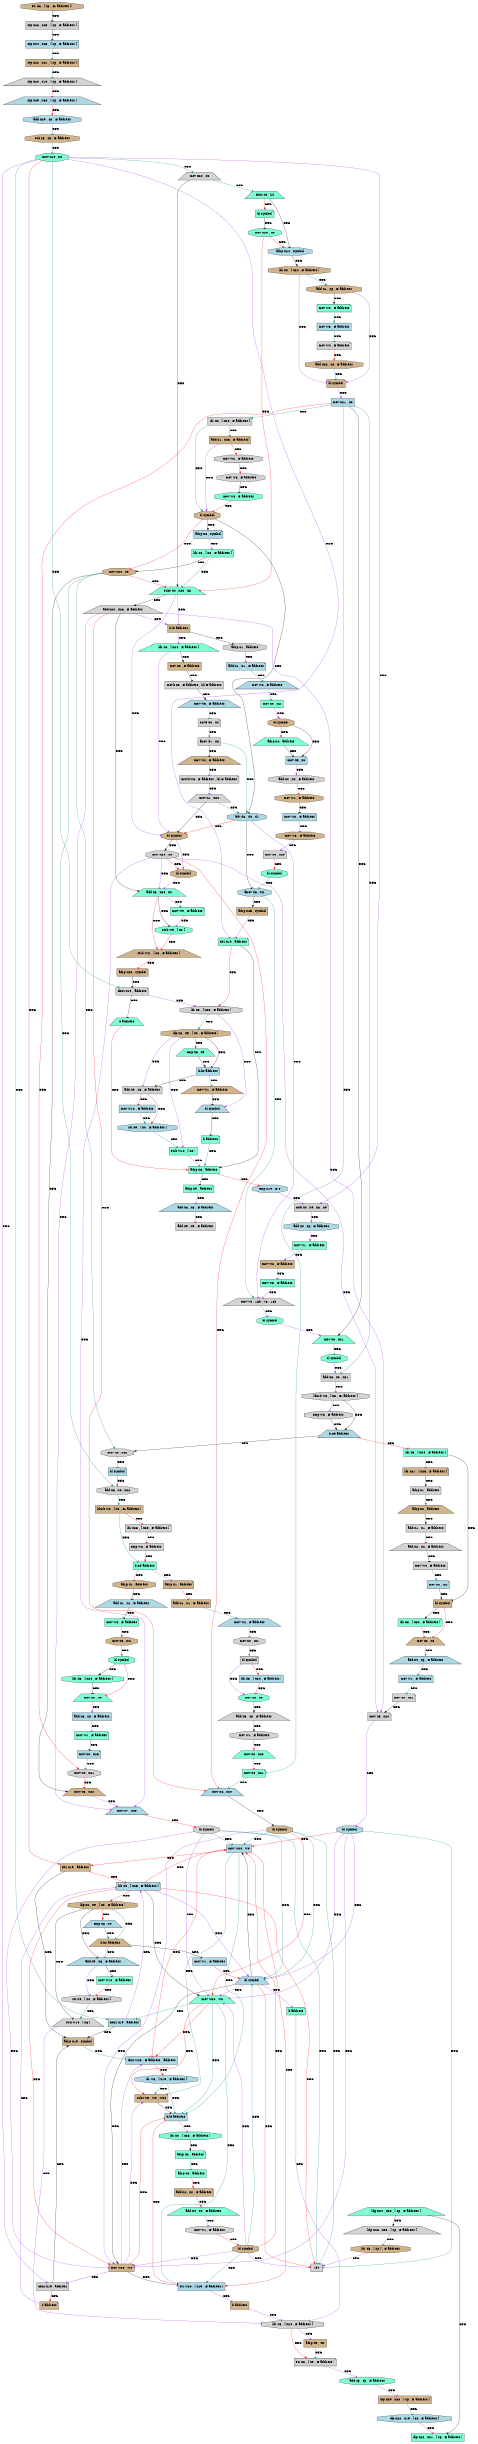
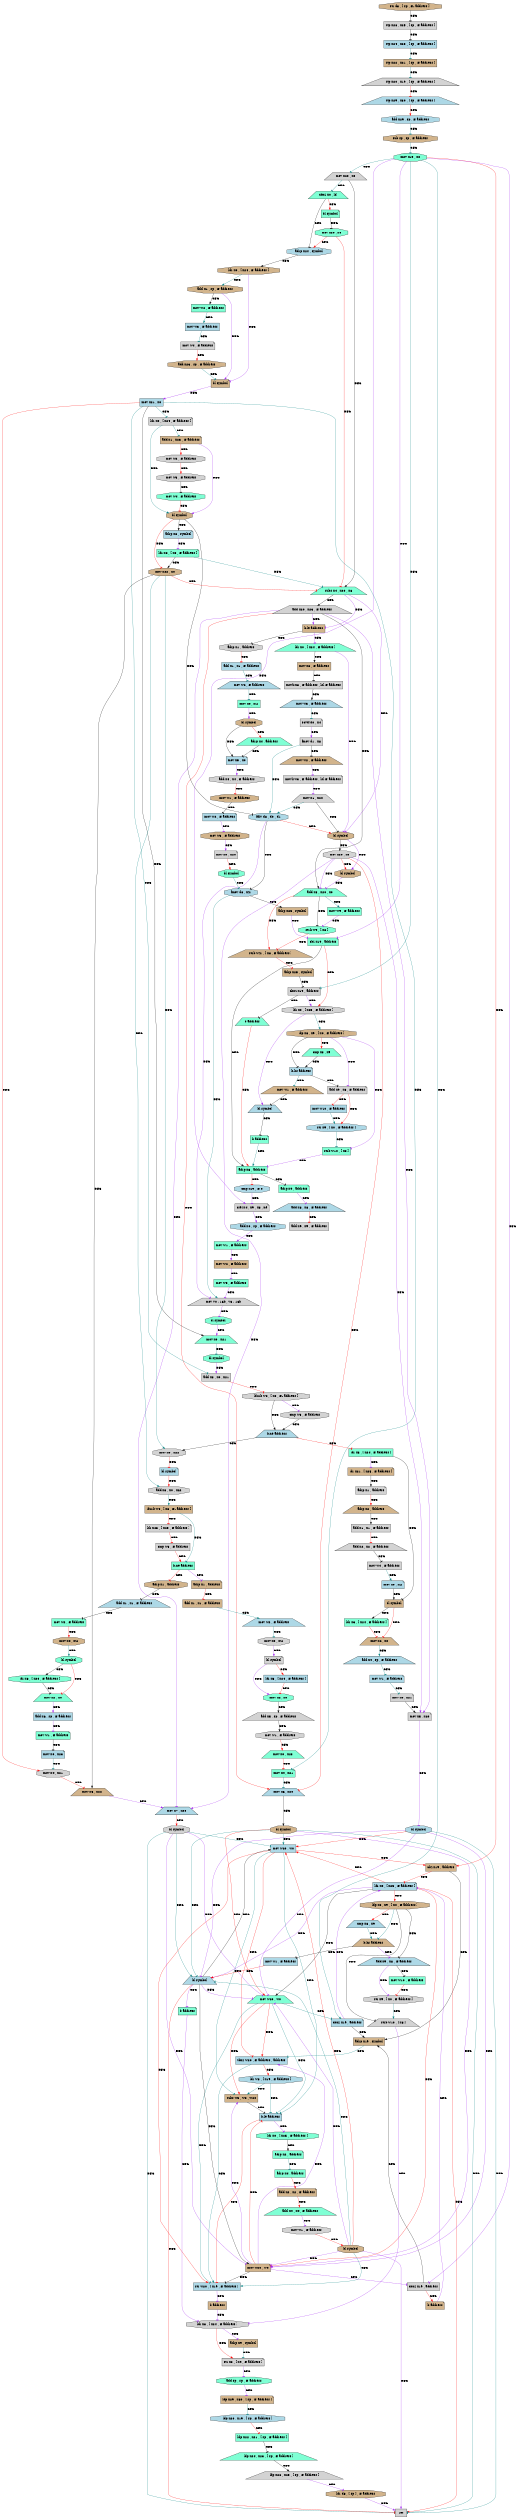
none -> (219, 2166)
(459, 2316) -> (265, 2446)
(315, 2343) -> (243, 2343)
